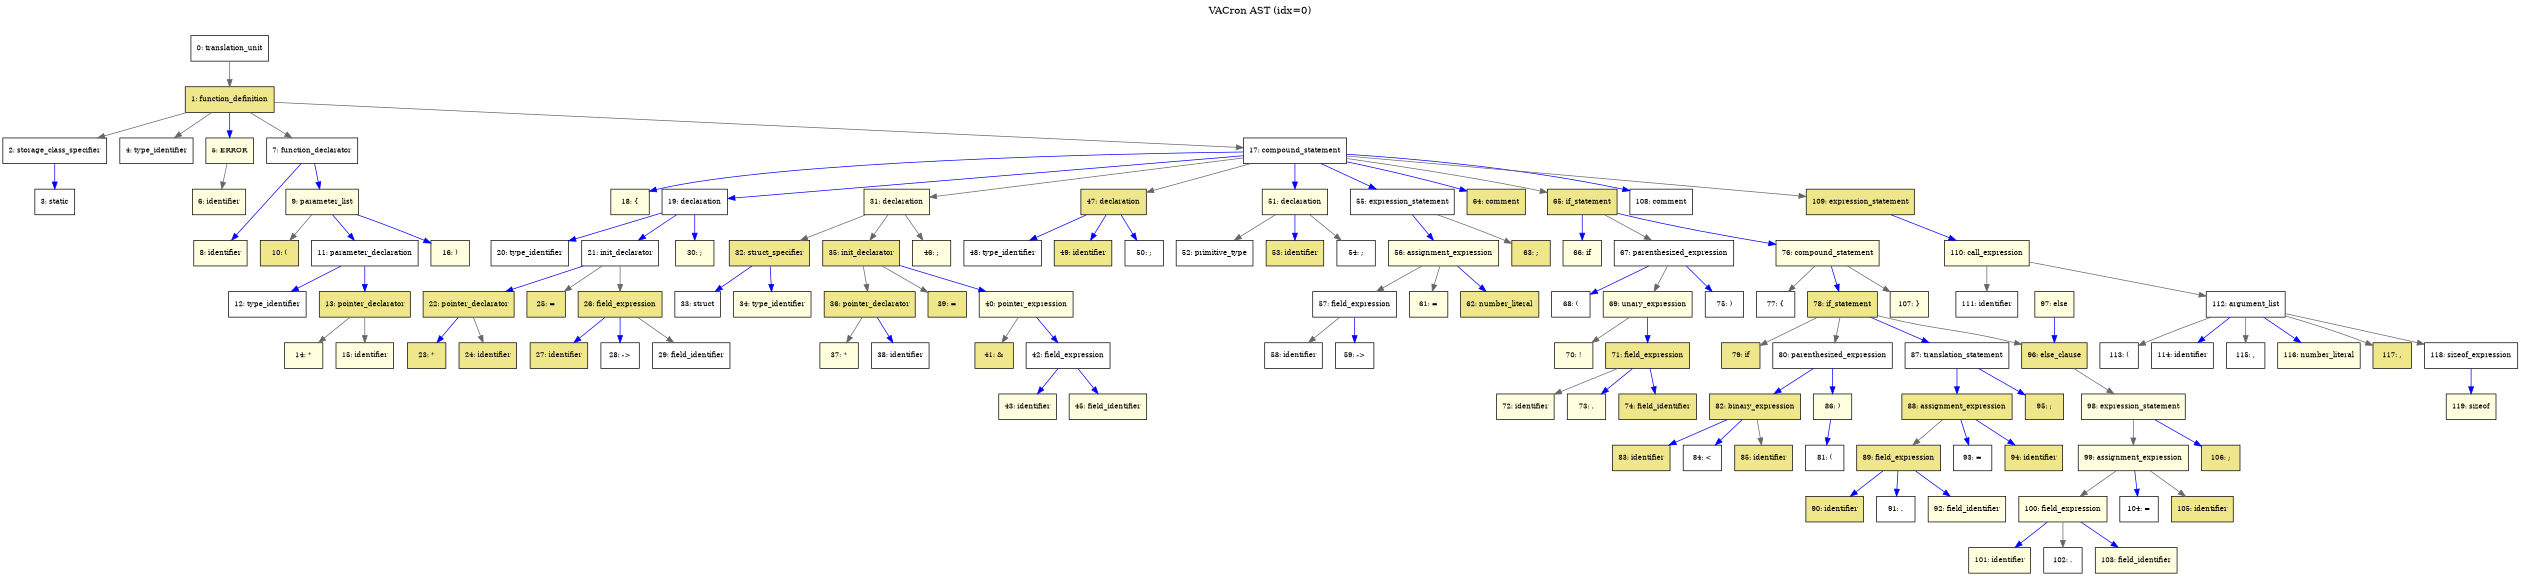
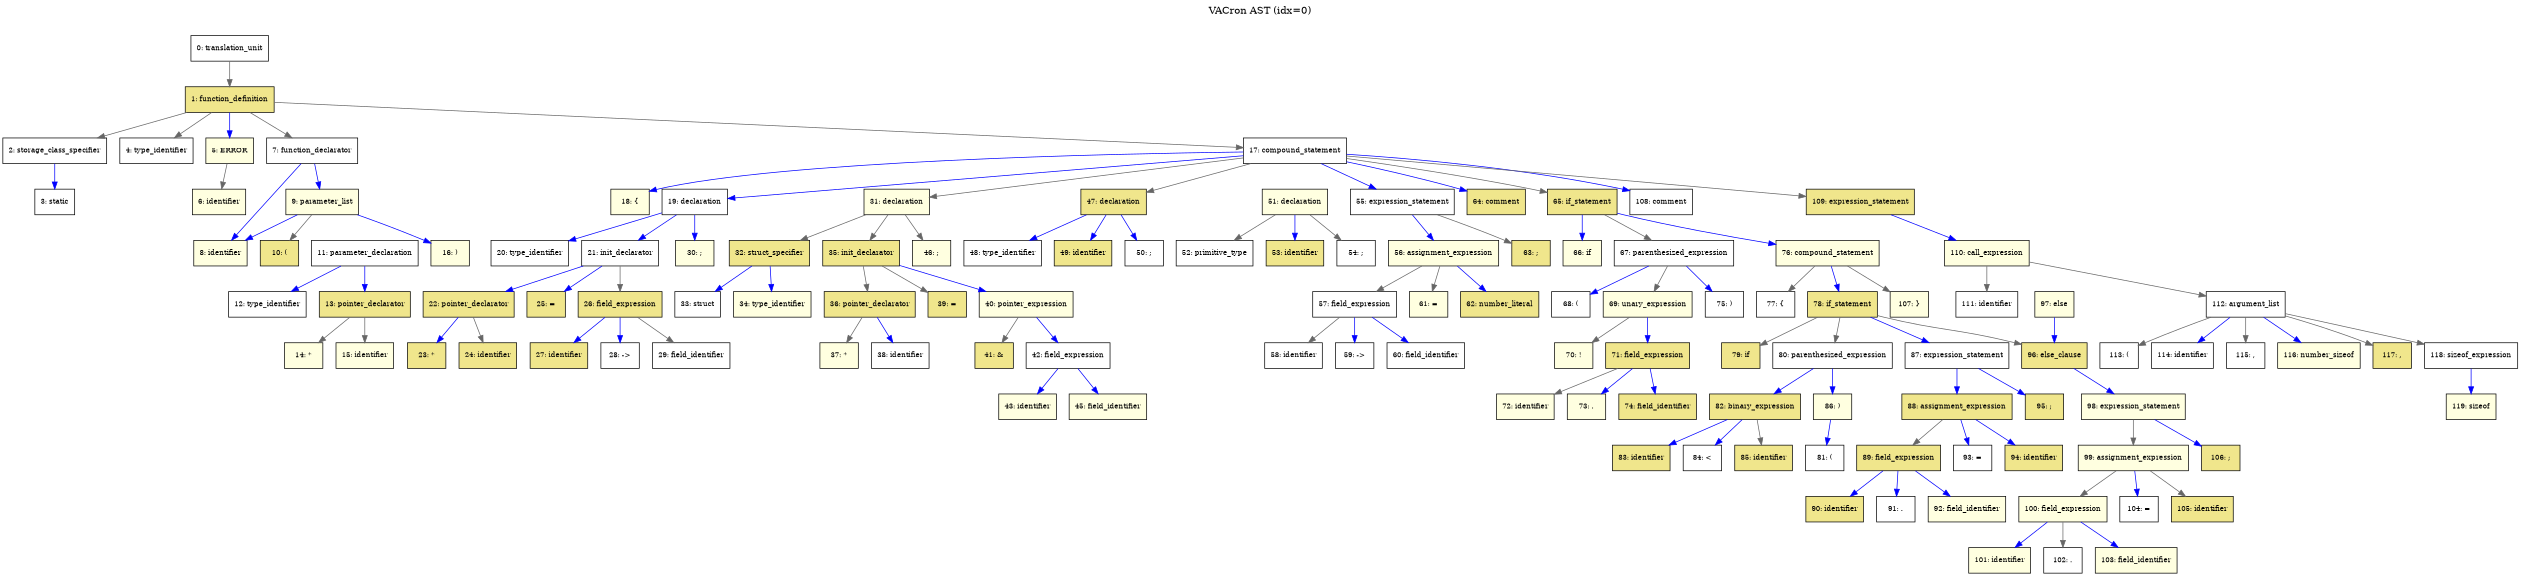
(1295, 173) -> none
(341, 225) -> (275, 226)
(586, 277) -> (586, 277)
none -> (1426, 356)
(1957, 356) -> (1957, 356)
(2319, 356) -> (2319, 356)
(2091, 379) -> (2091, 379)
